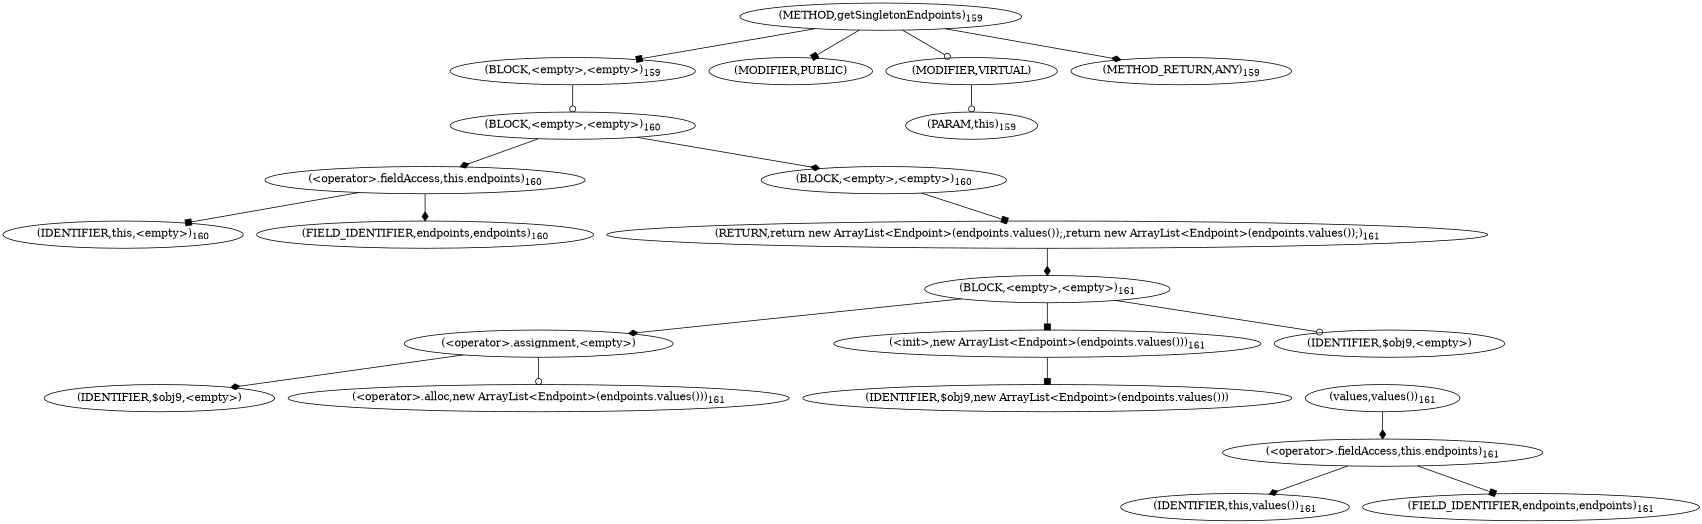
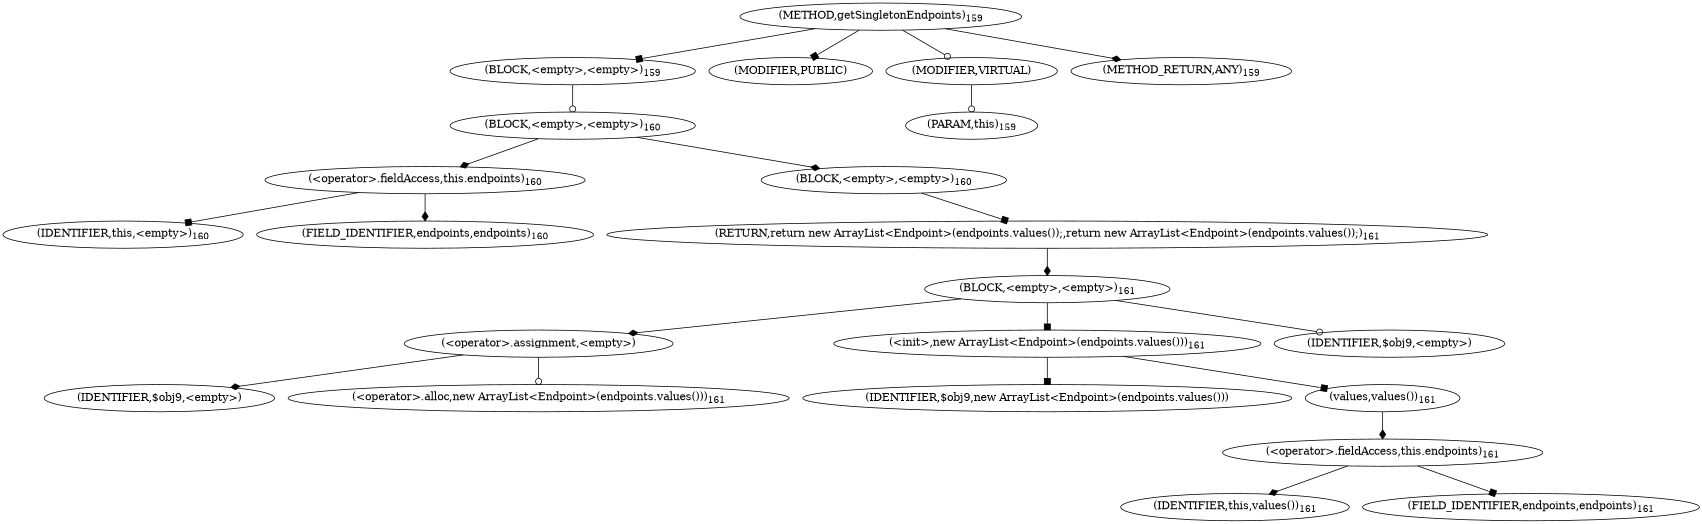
none -> (1221, 372)
